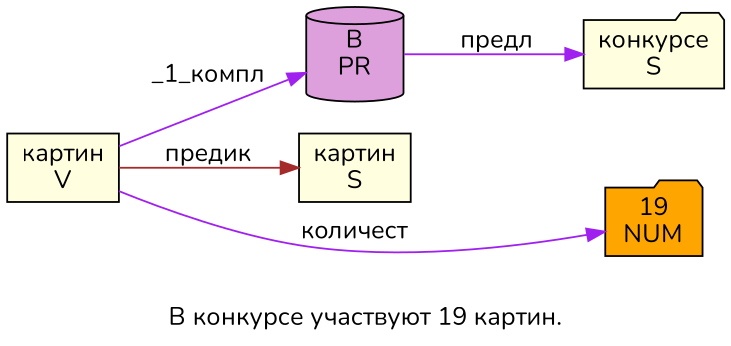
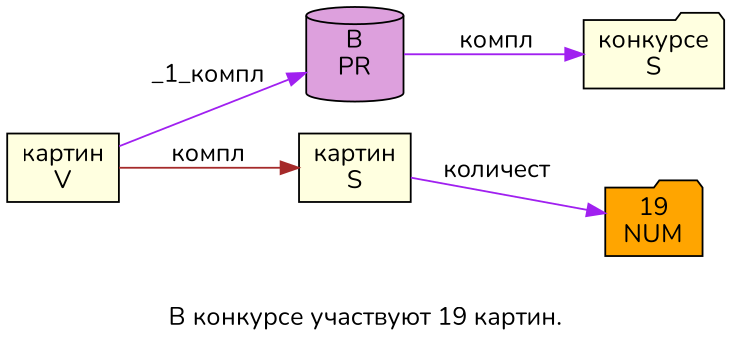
(497, 41) -> (497, 41)
(209, 154) -> (209, 154)
(349, 251) -> (499, 194)
